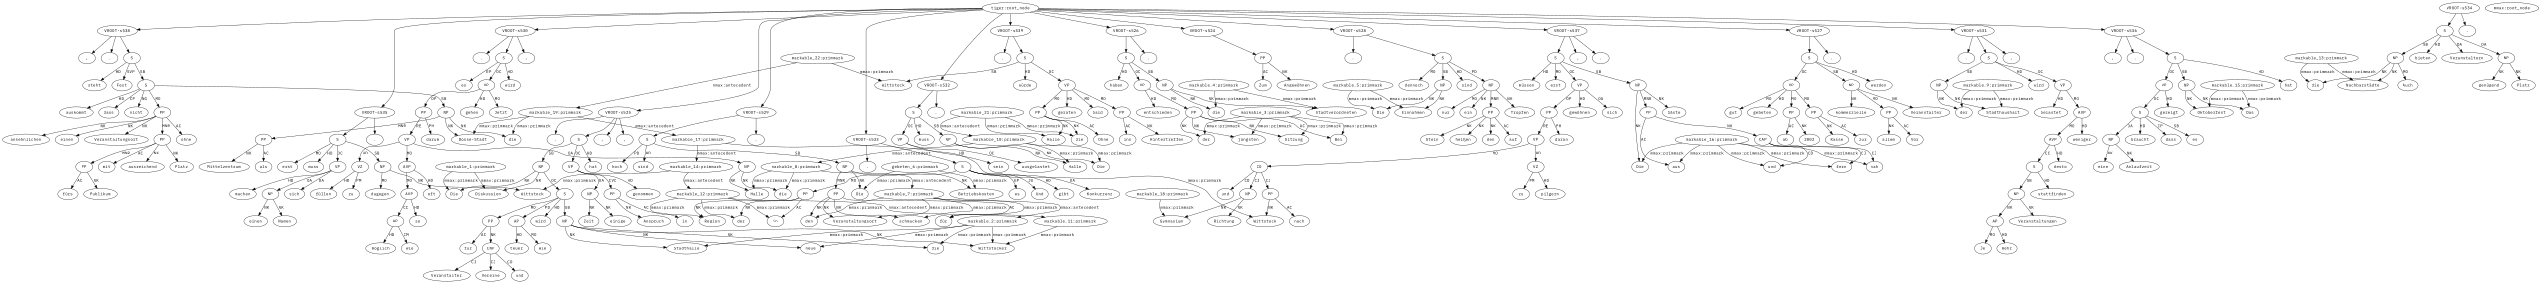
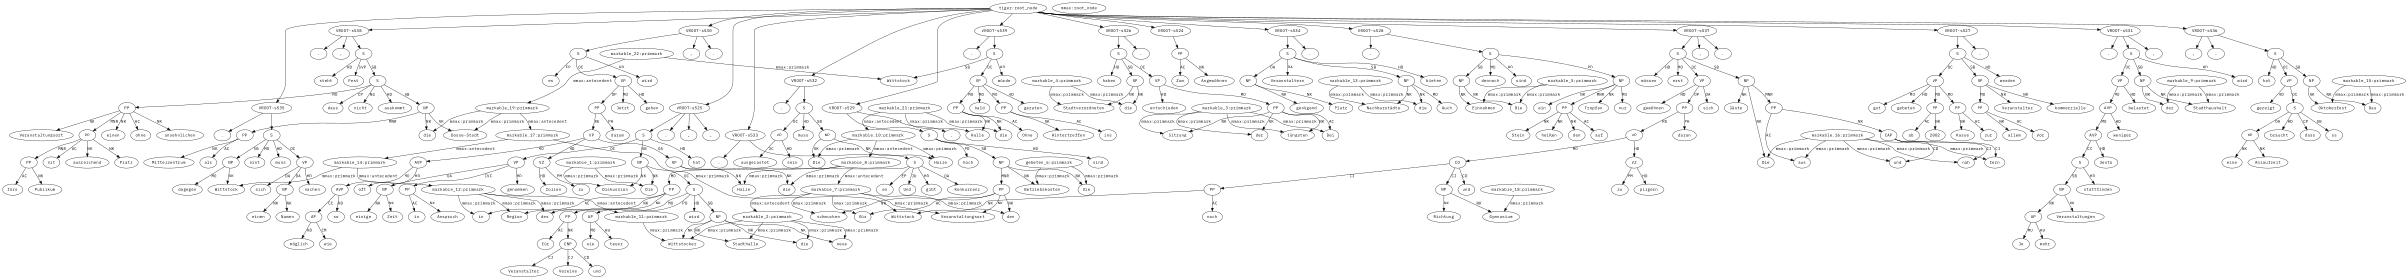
none -> (1151, 22)
